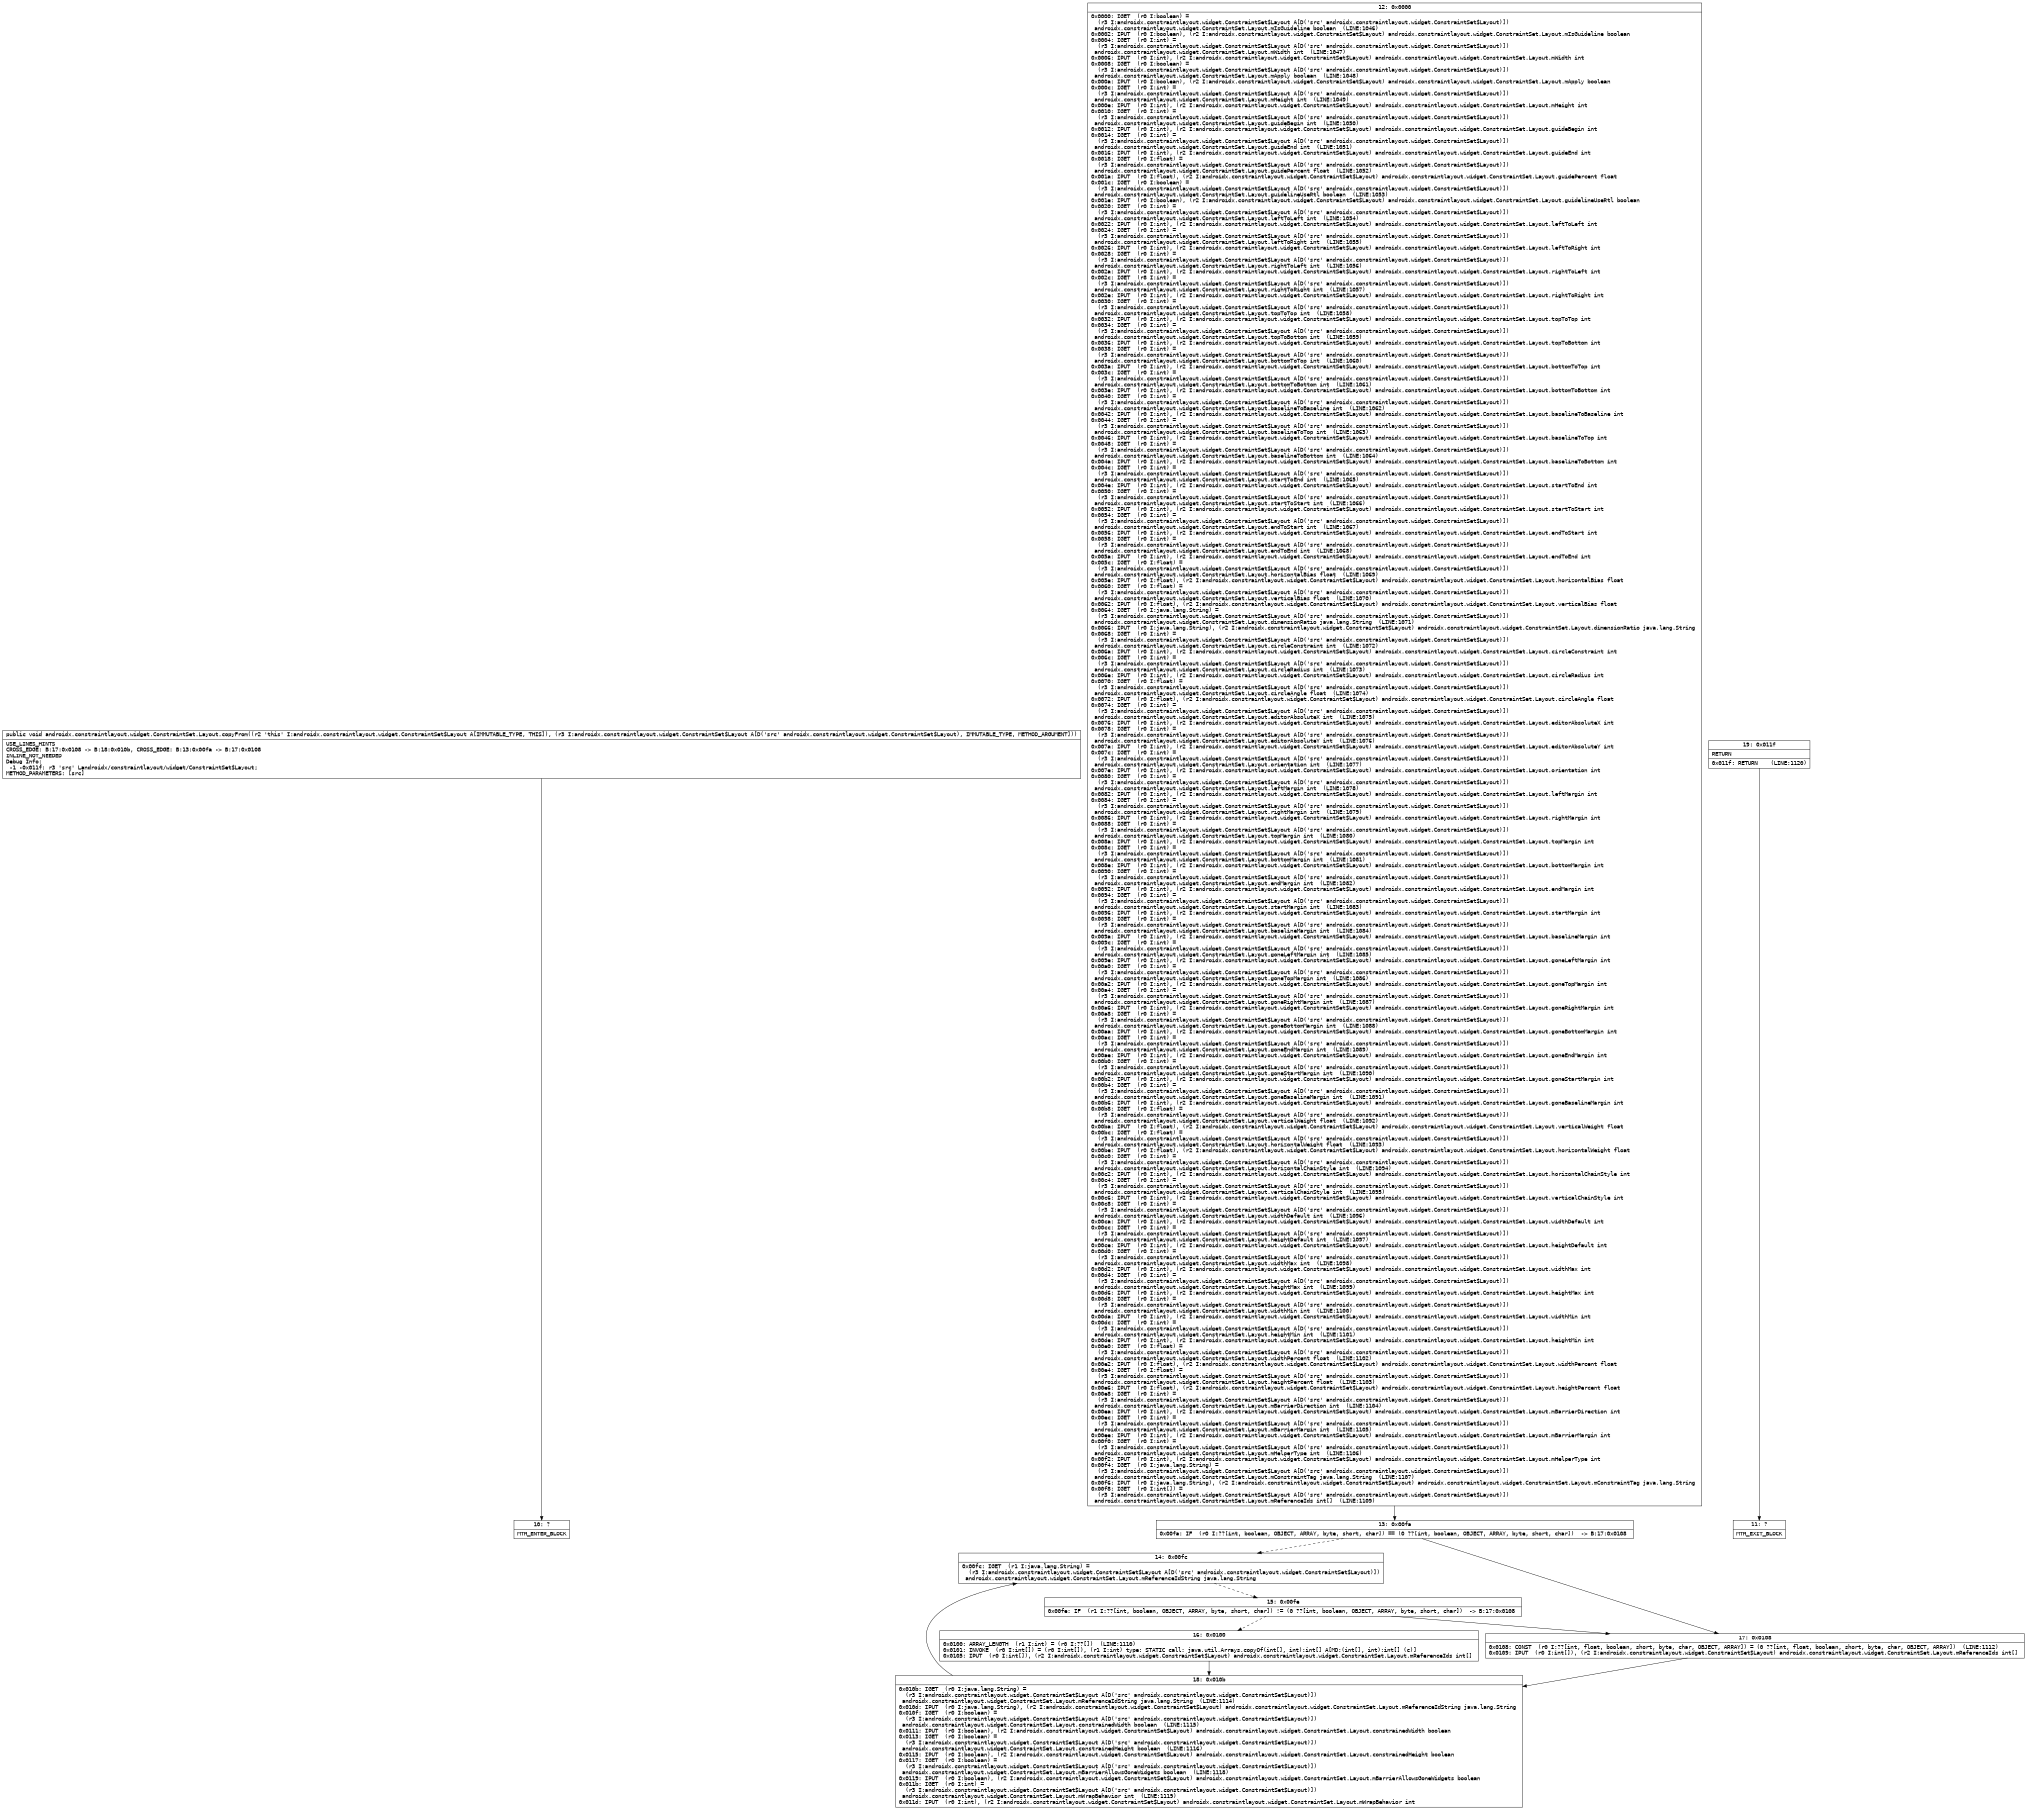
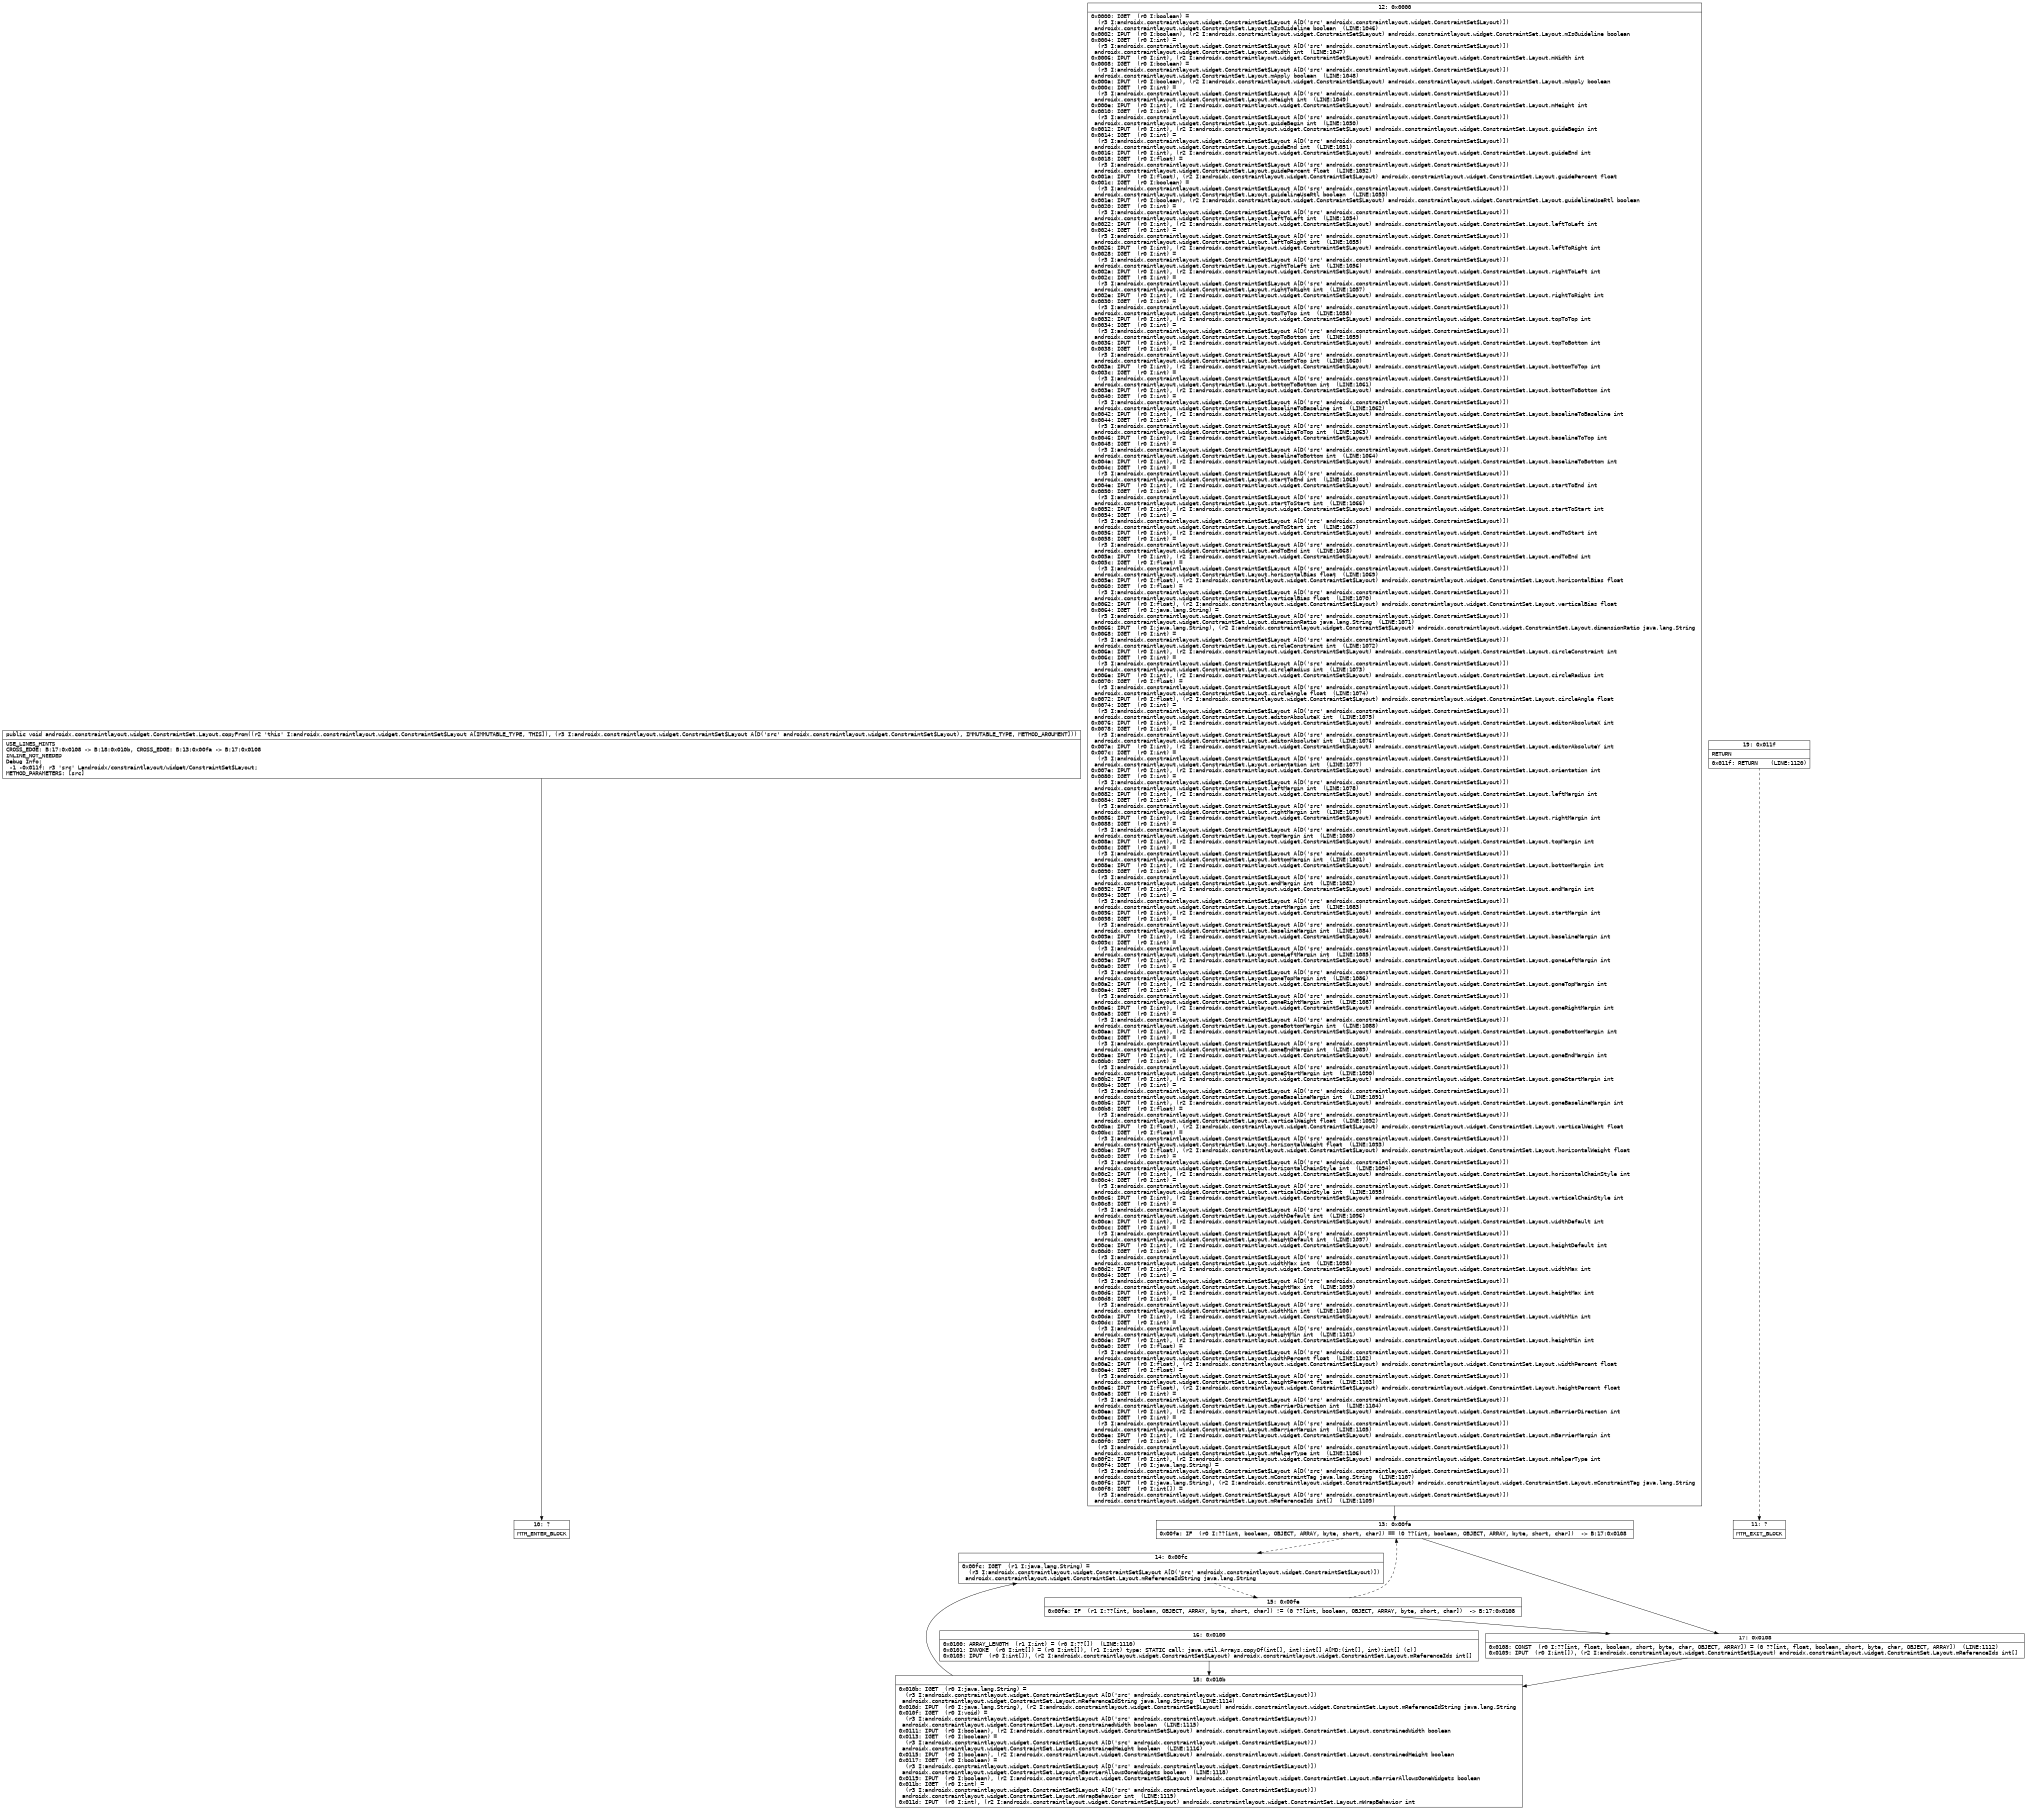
(1759, 1142) -> (1759, 1142)
(1254, 1623) -> (1388, 1583)
(949, 1713) -> (945, 1713)
